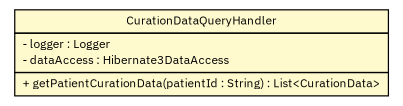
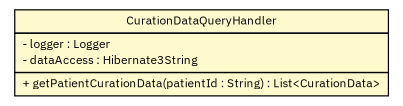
(126, 60) -> (111, 60)
